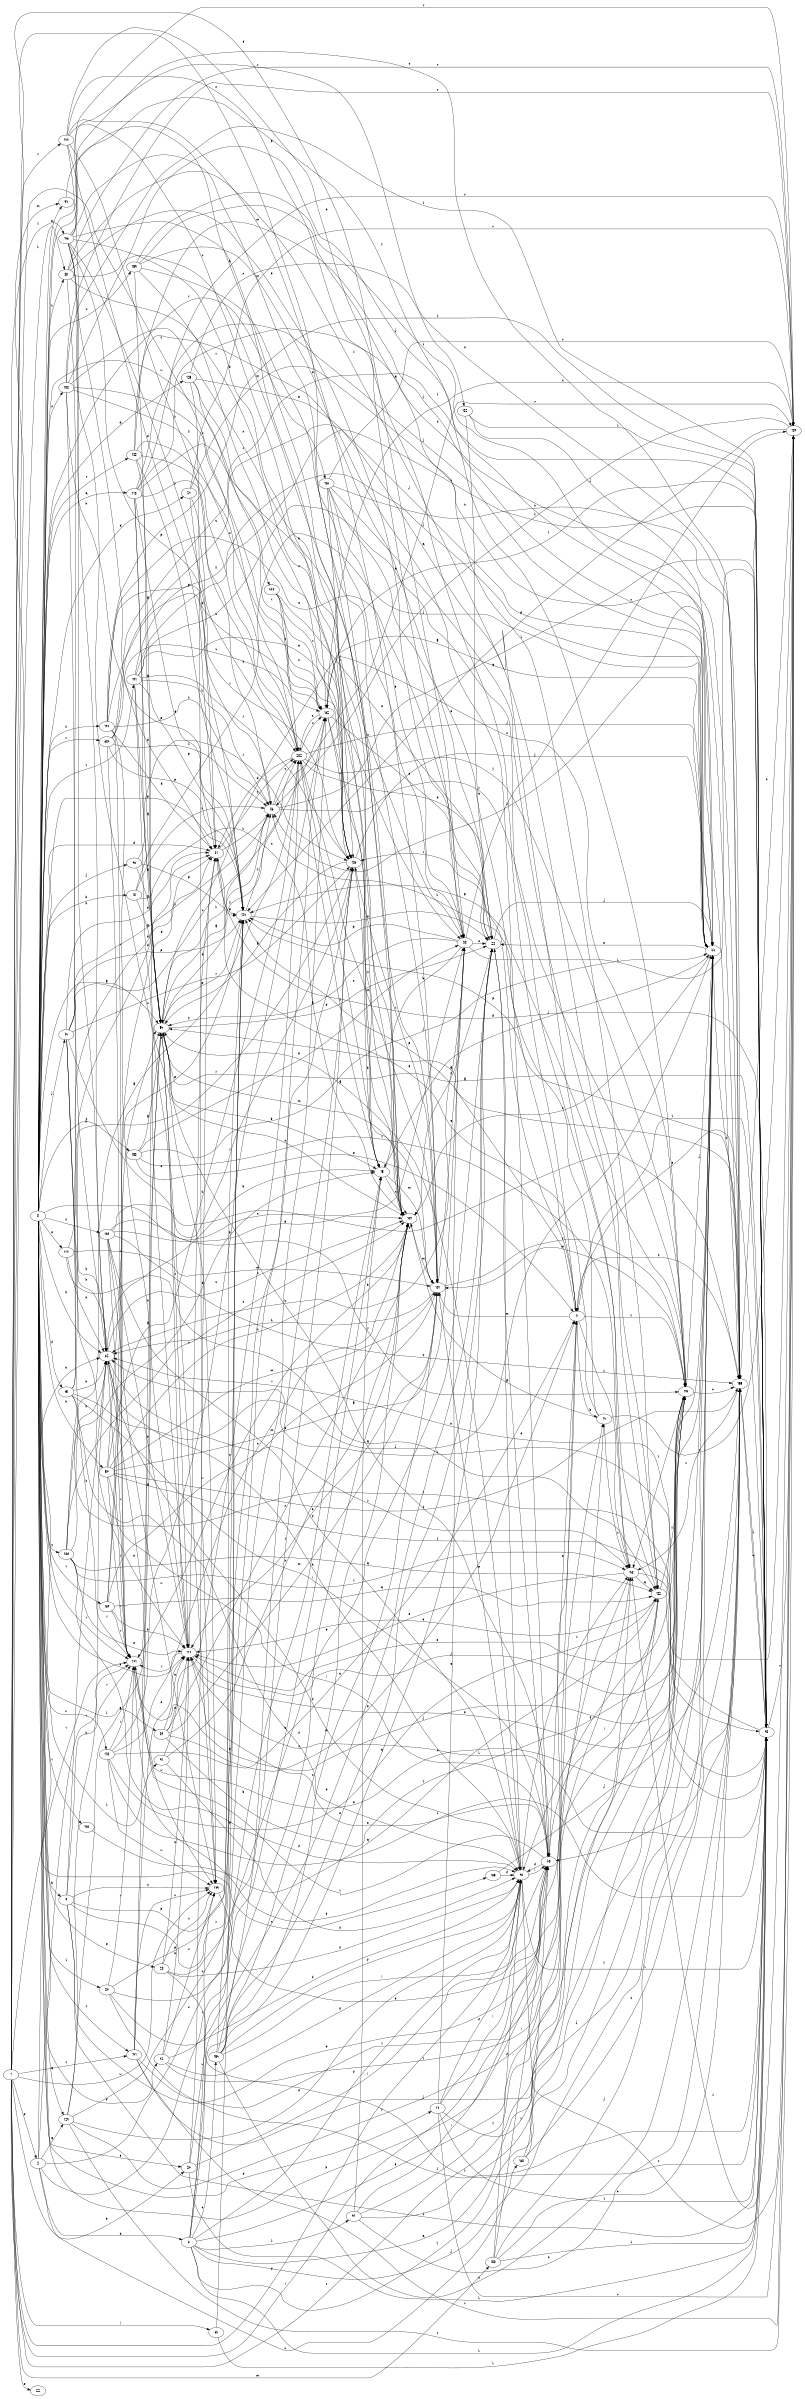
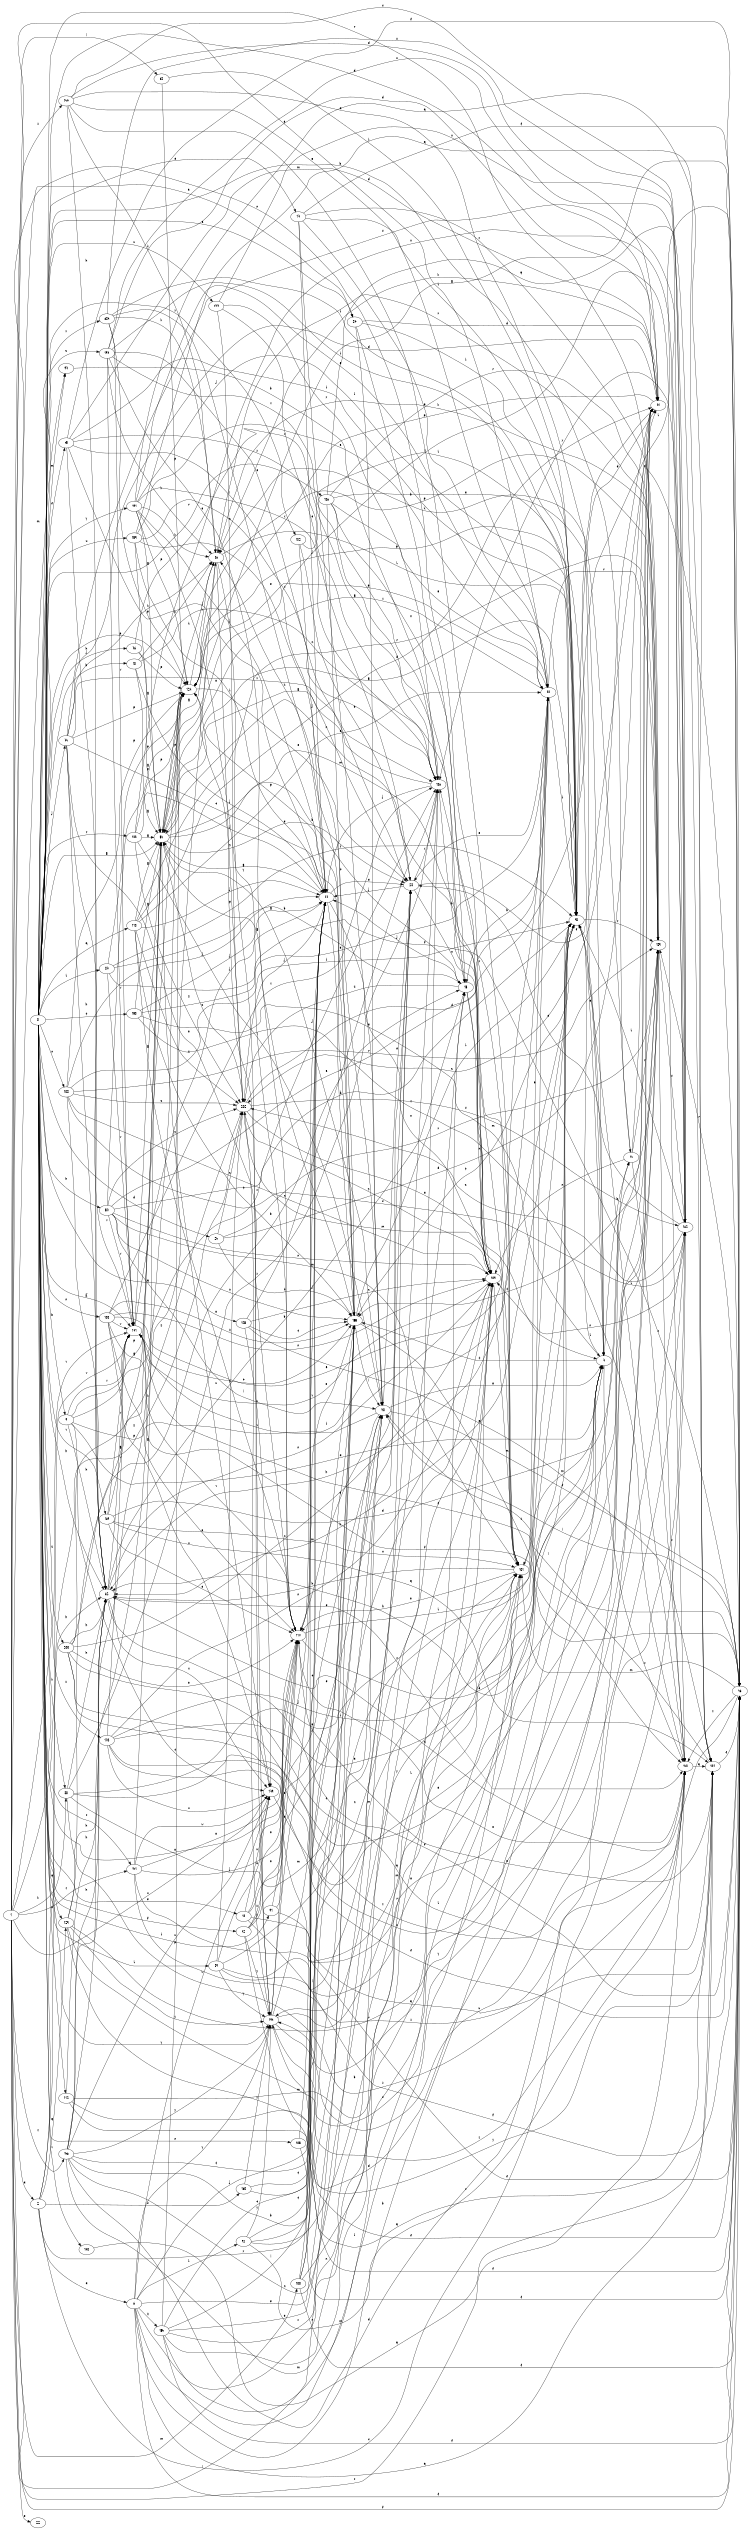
(177, 1339) -> (669, 623)
(162, 1969) -> (244, 1916)
